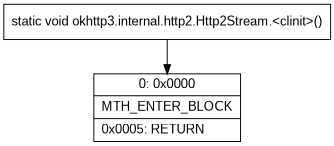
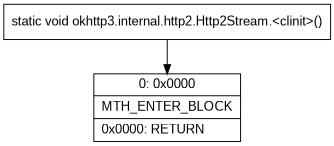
(159, 130) -> (159, 130)
